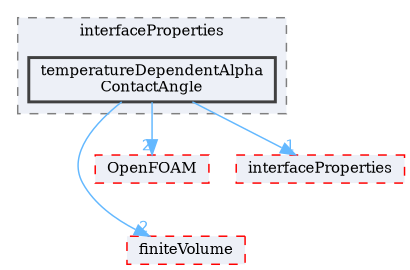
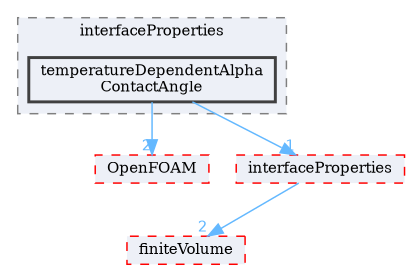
(79, 171) -> (260, 206)
